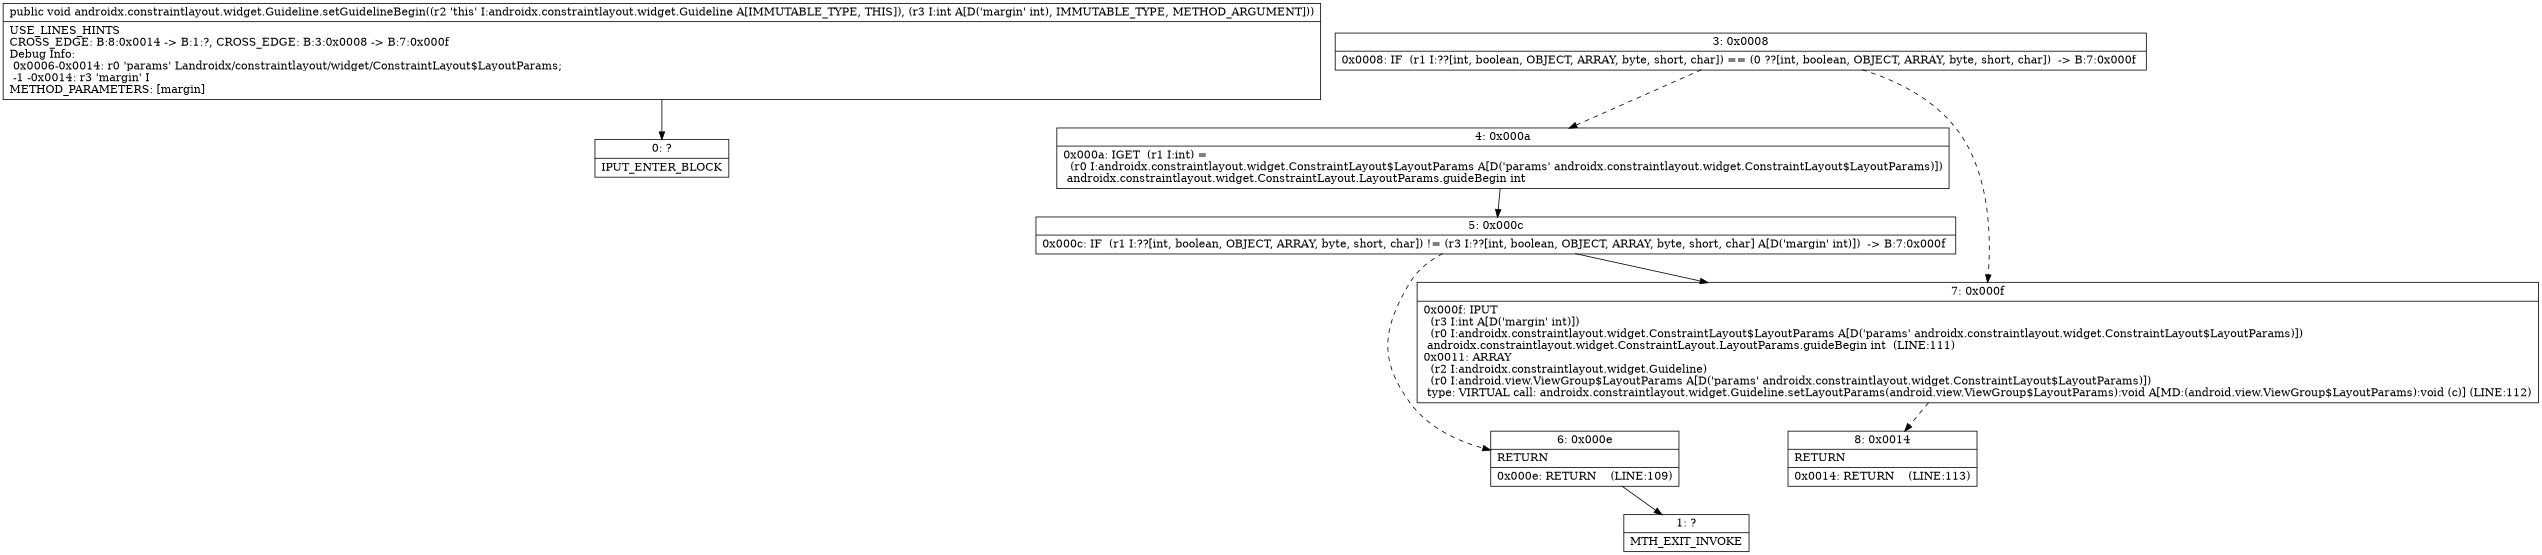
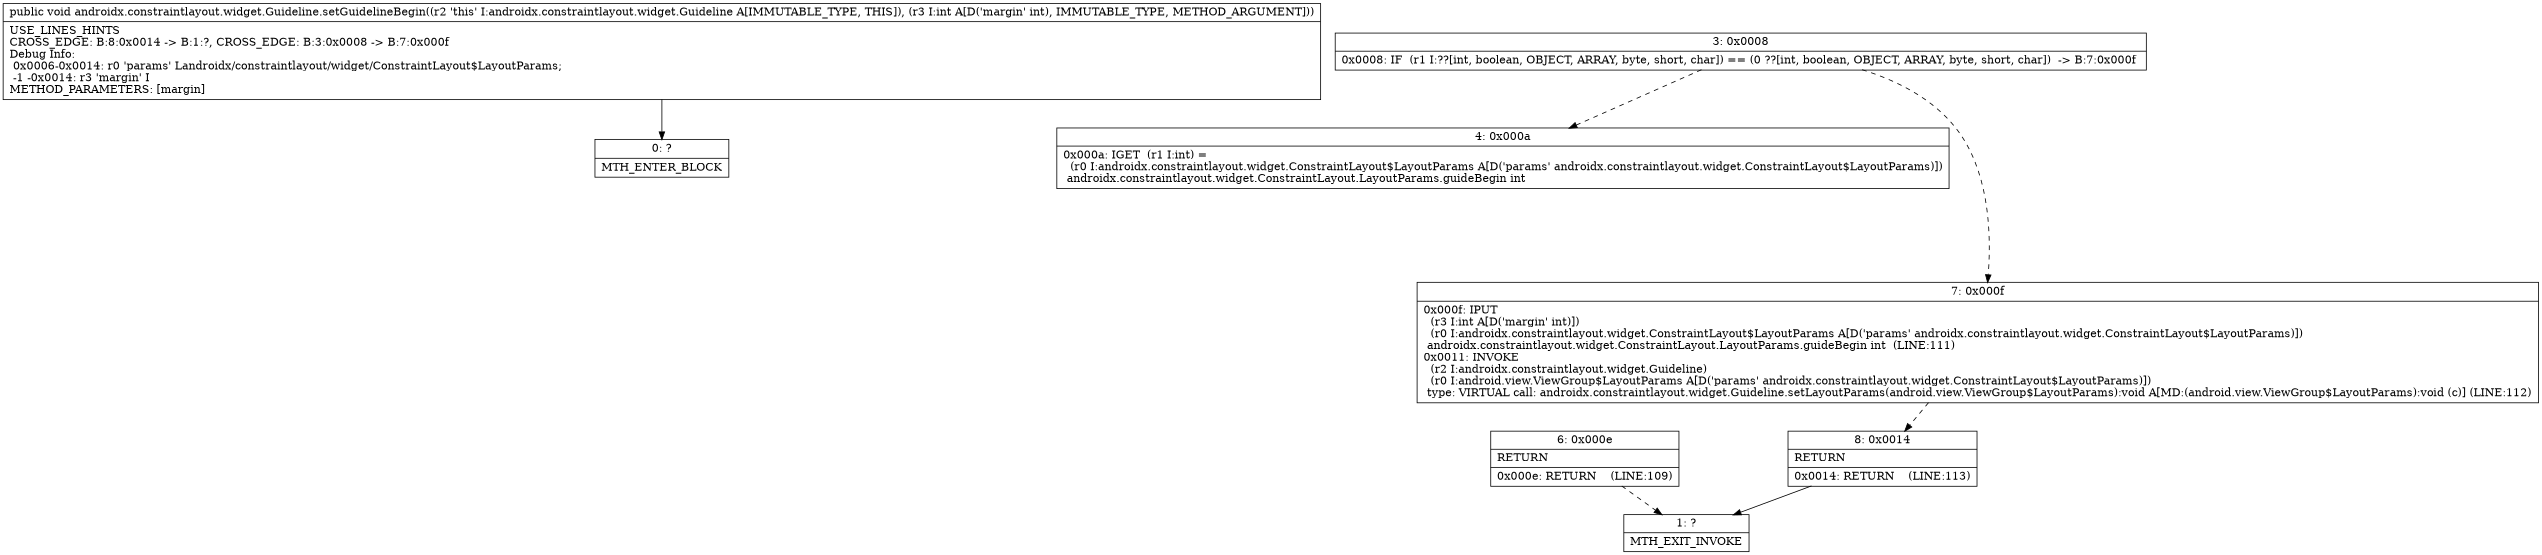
(662, 167) -> (662, 167)
(1496, 235) -> none
(1471, 358) -> (1475, 358)
(1639, 498) -> (1639, 498)
none -> (1776, 499)
